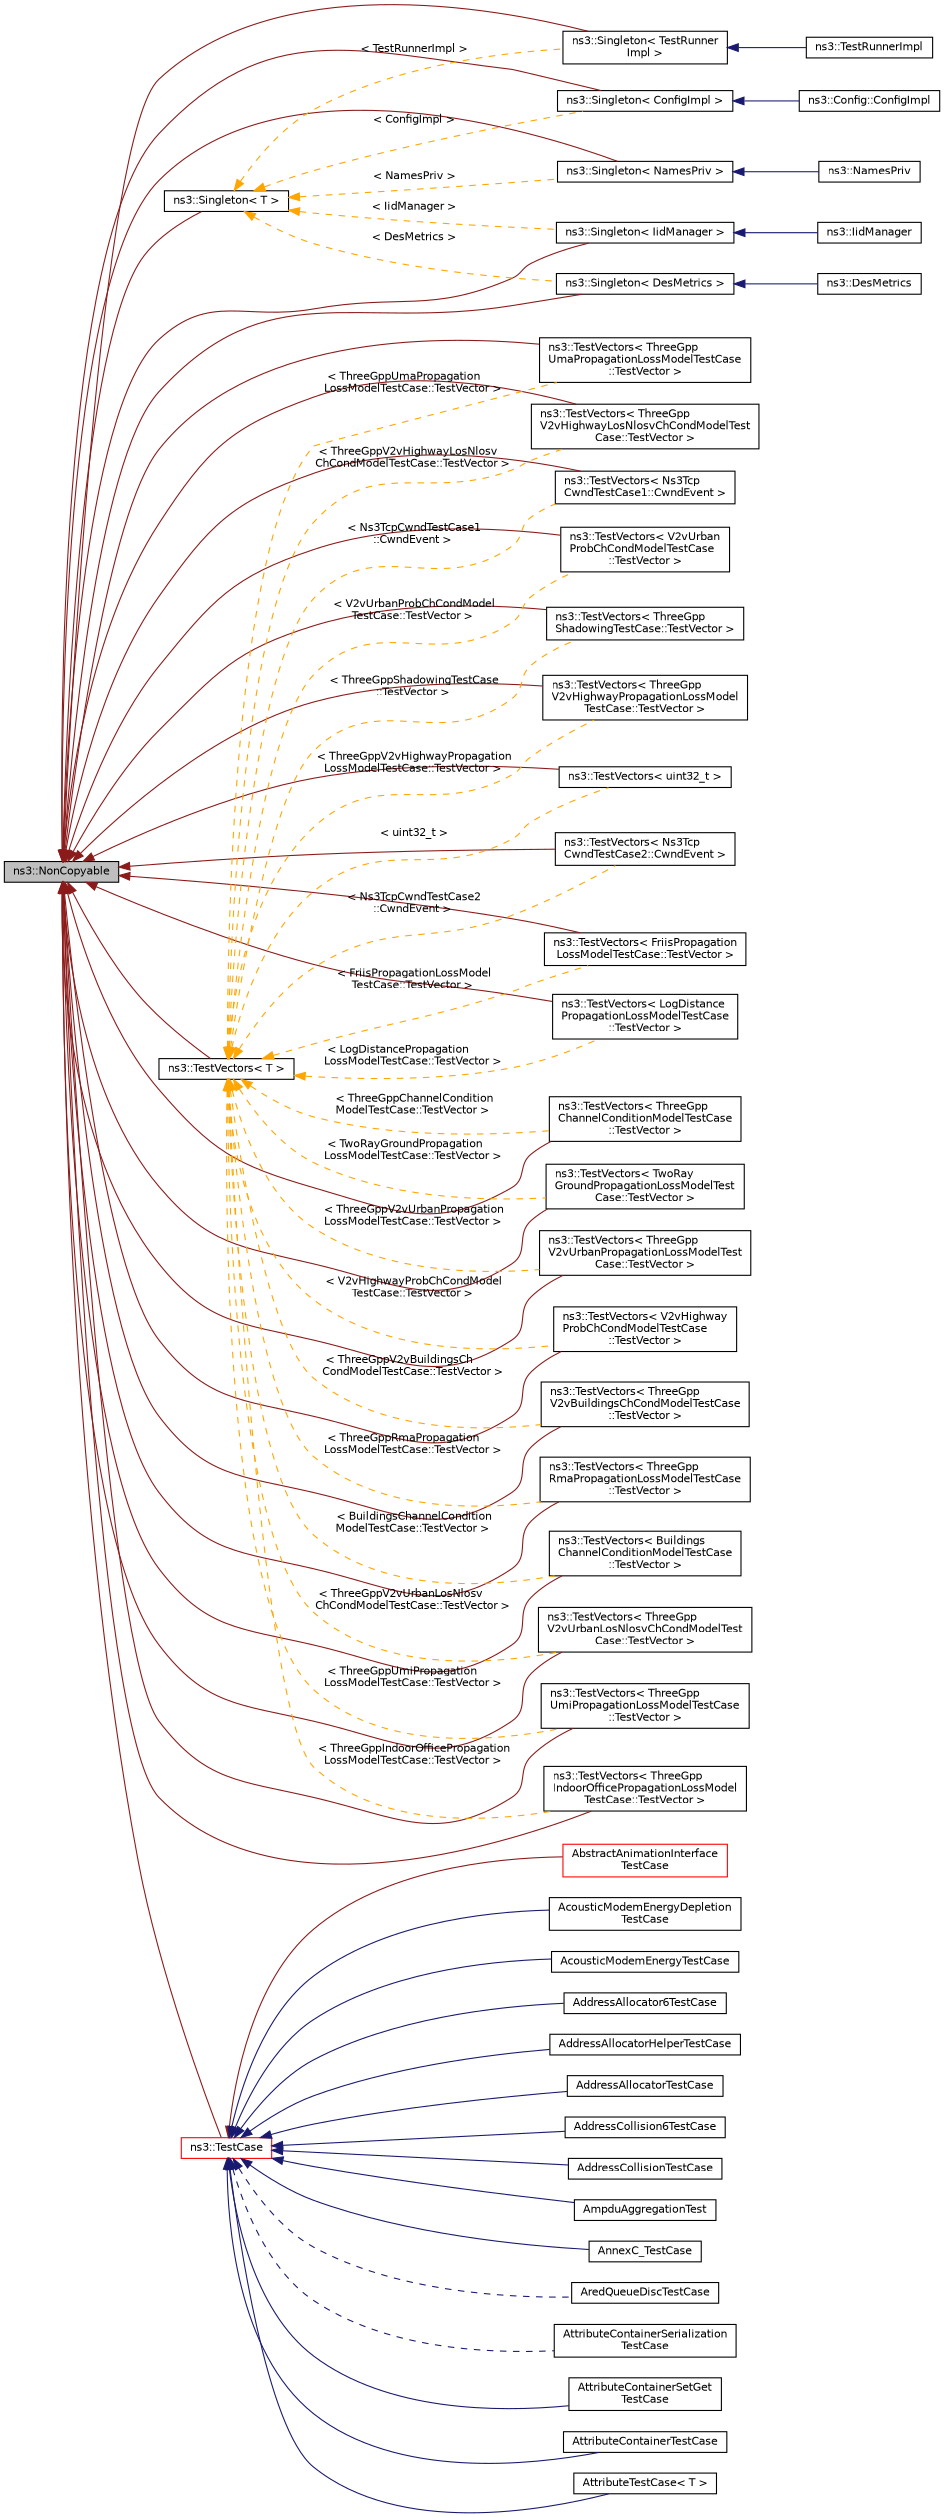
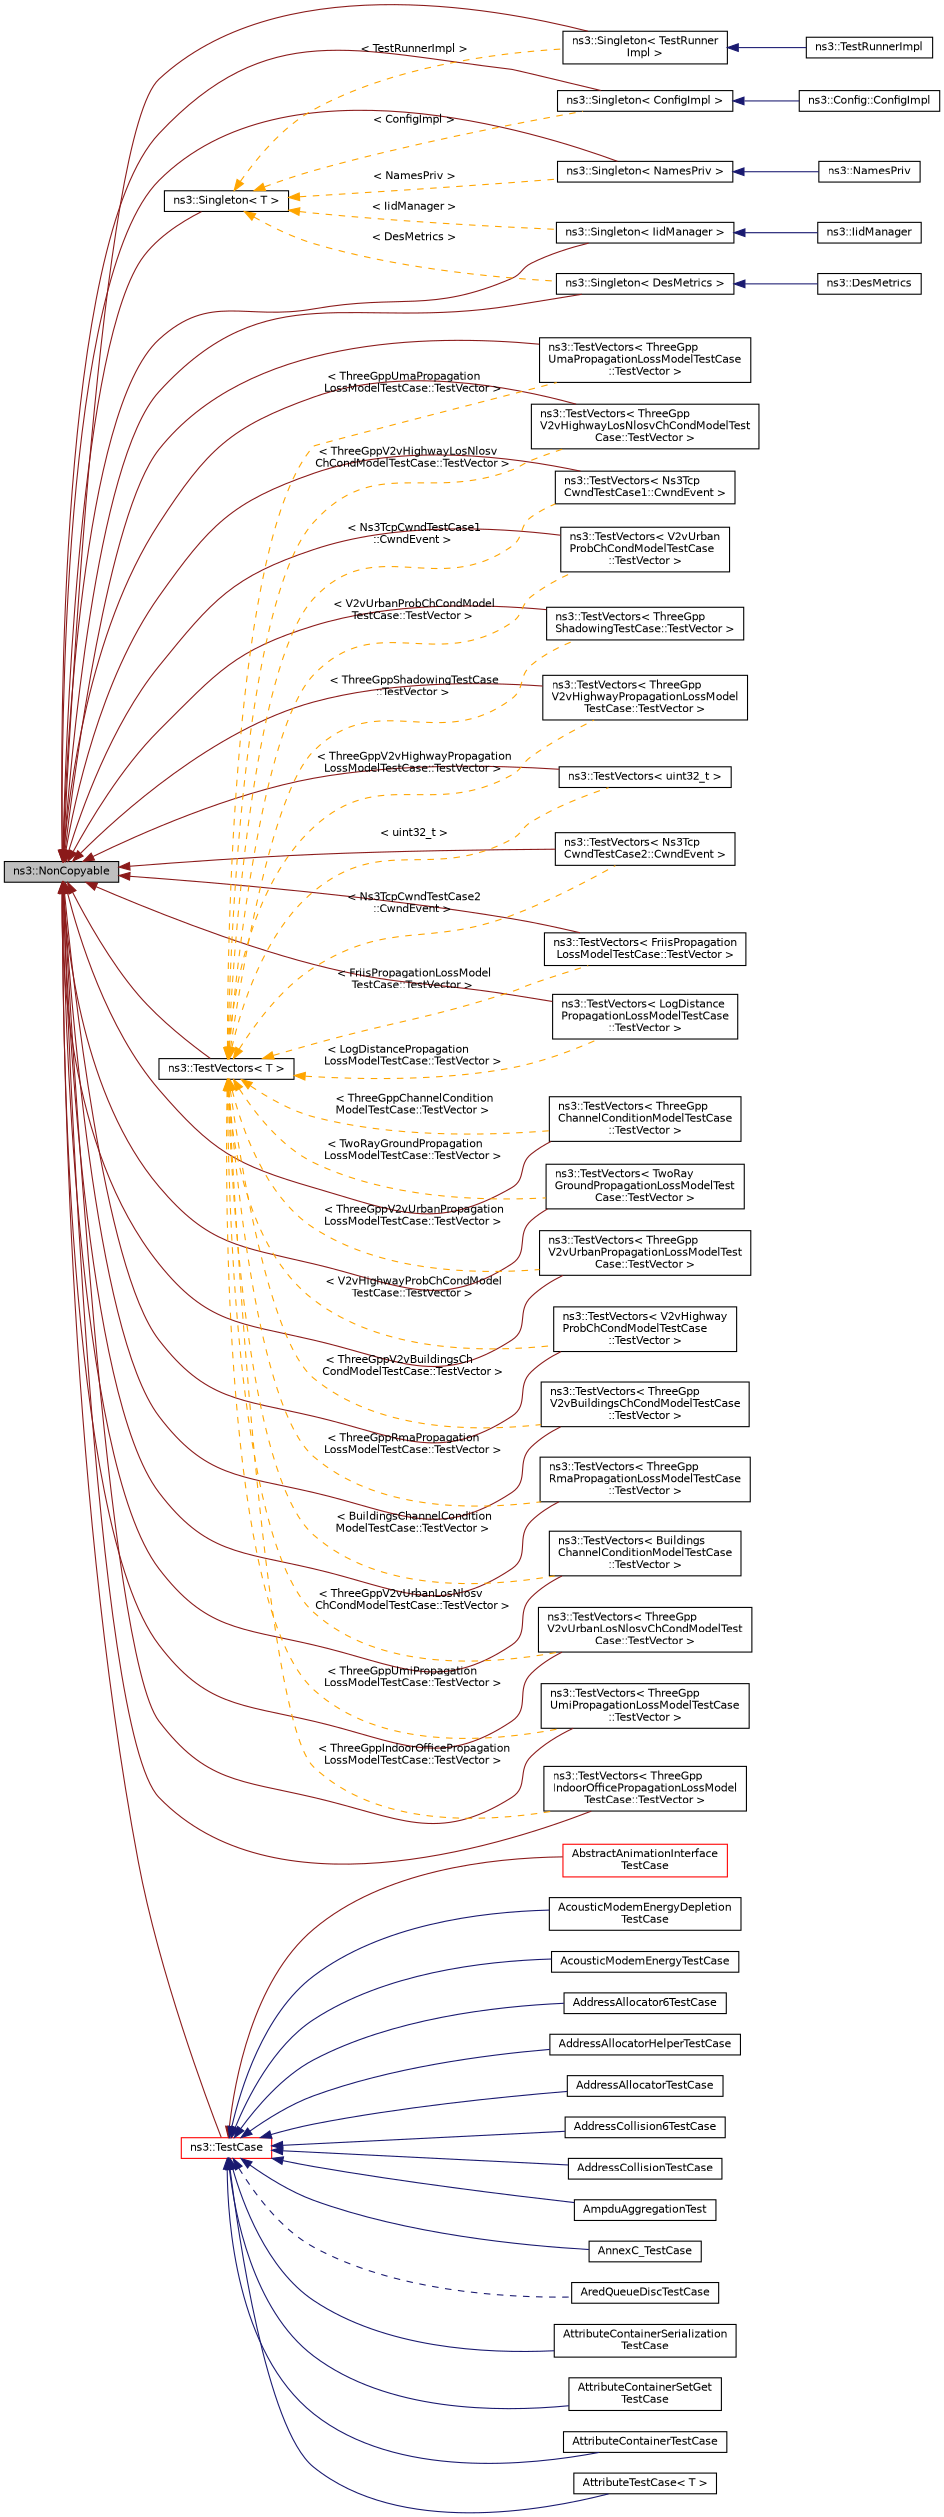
(354, 2322) -> (354, 2322)
